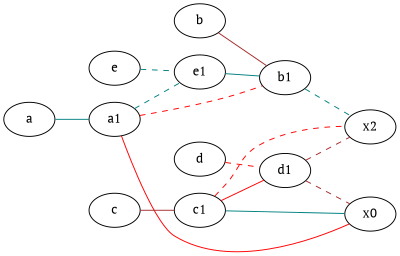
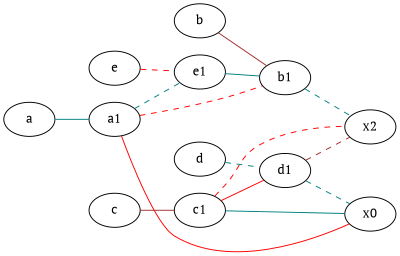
(157, 70) -> (157, 70)
(246, 165) -> (246, 165)
(328, 192) -> (328, 192)
